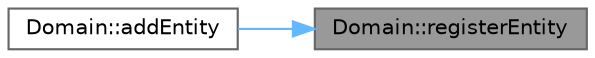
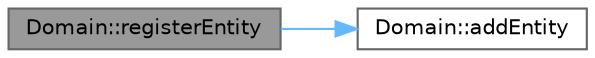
(265, 29) -> (308, 29)
